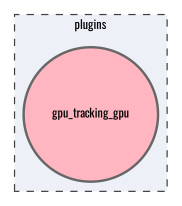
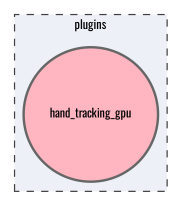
(91, 114) -> (91, 114)
